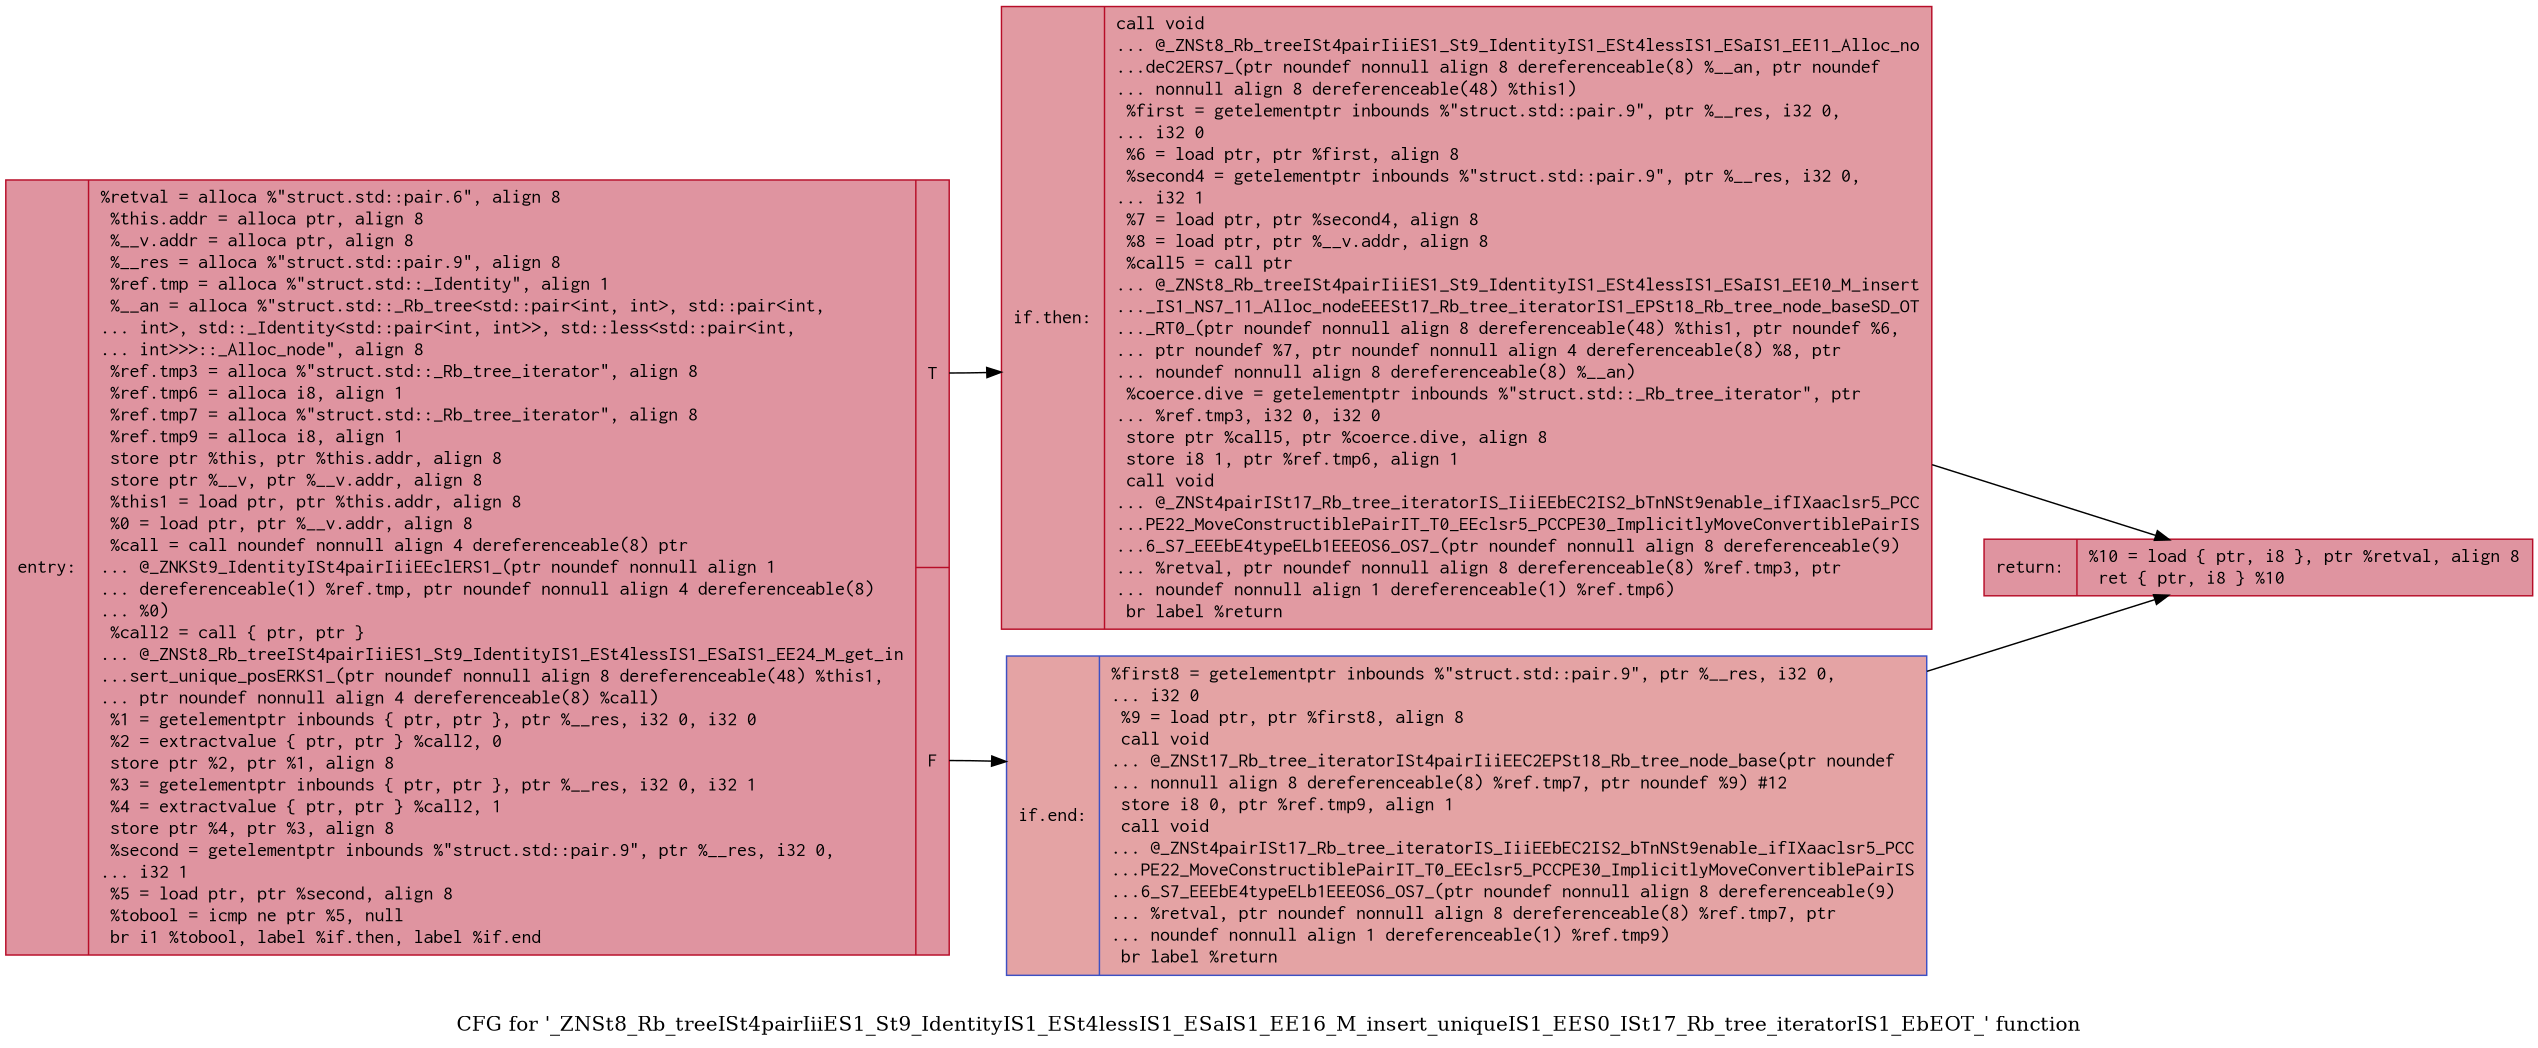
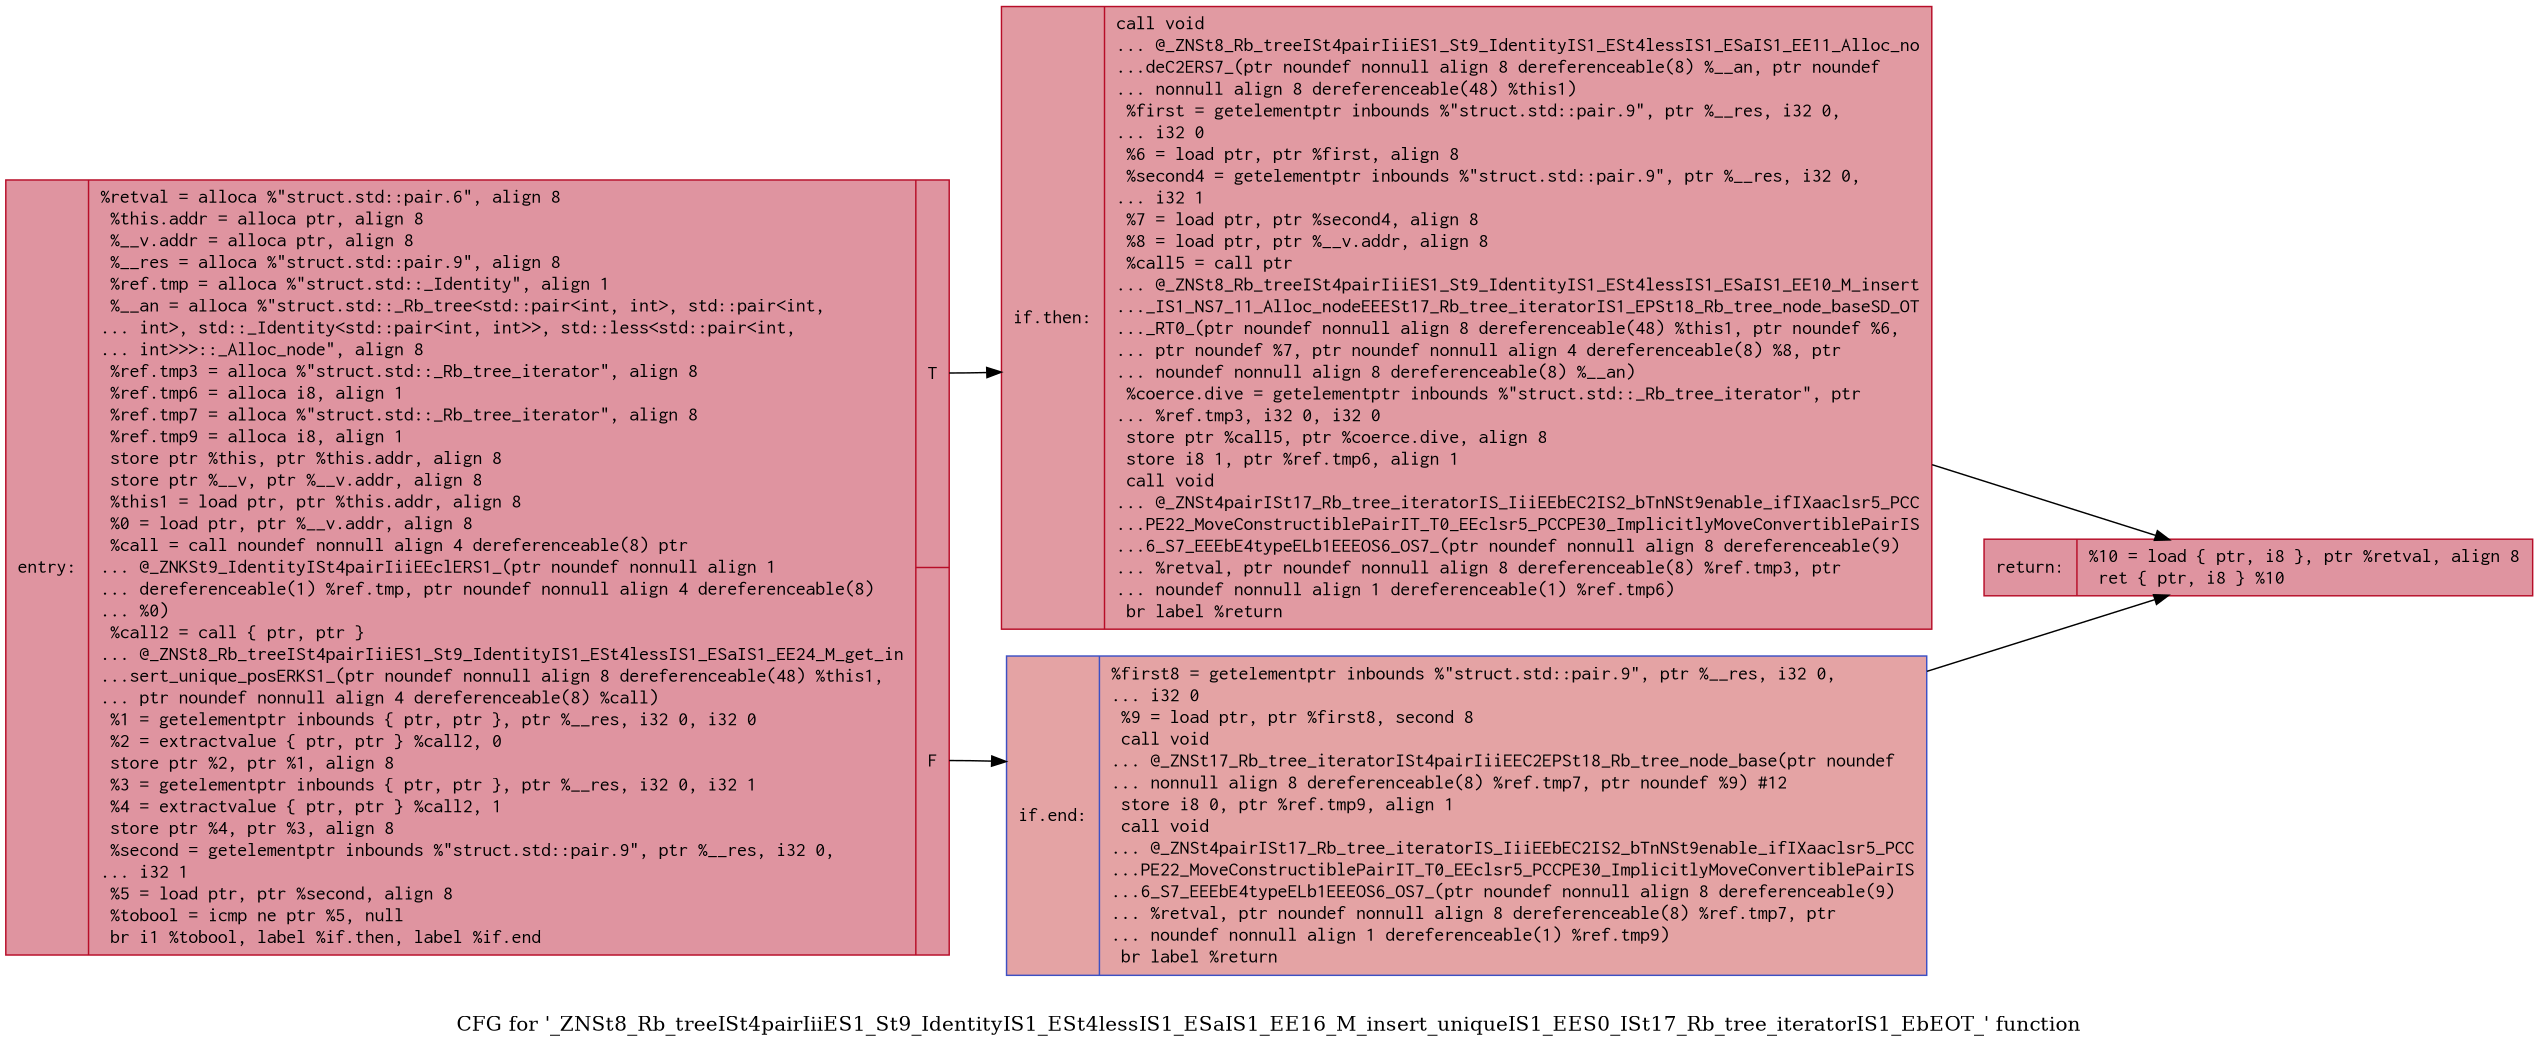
(1288, 717) -> (1292, 717)
